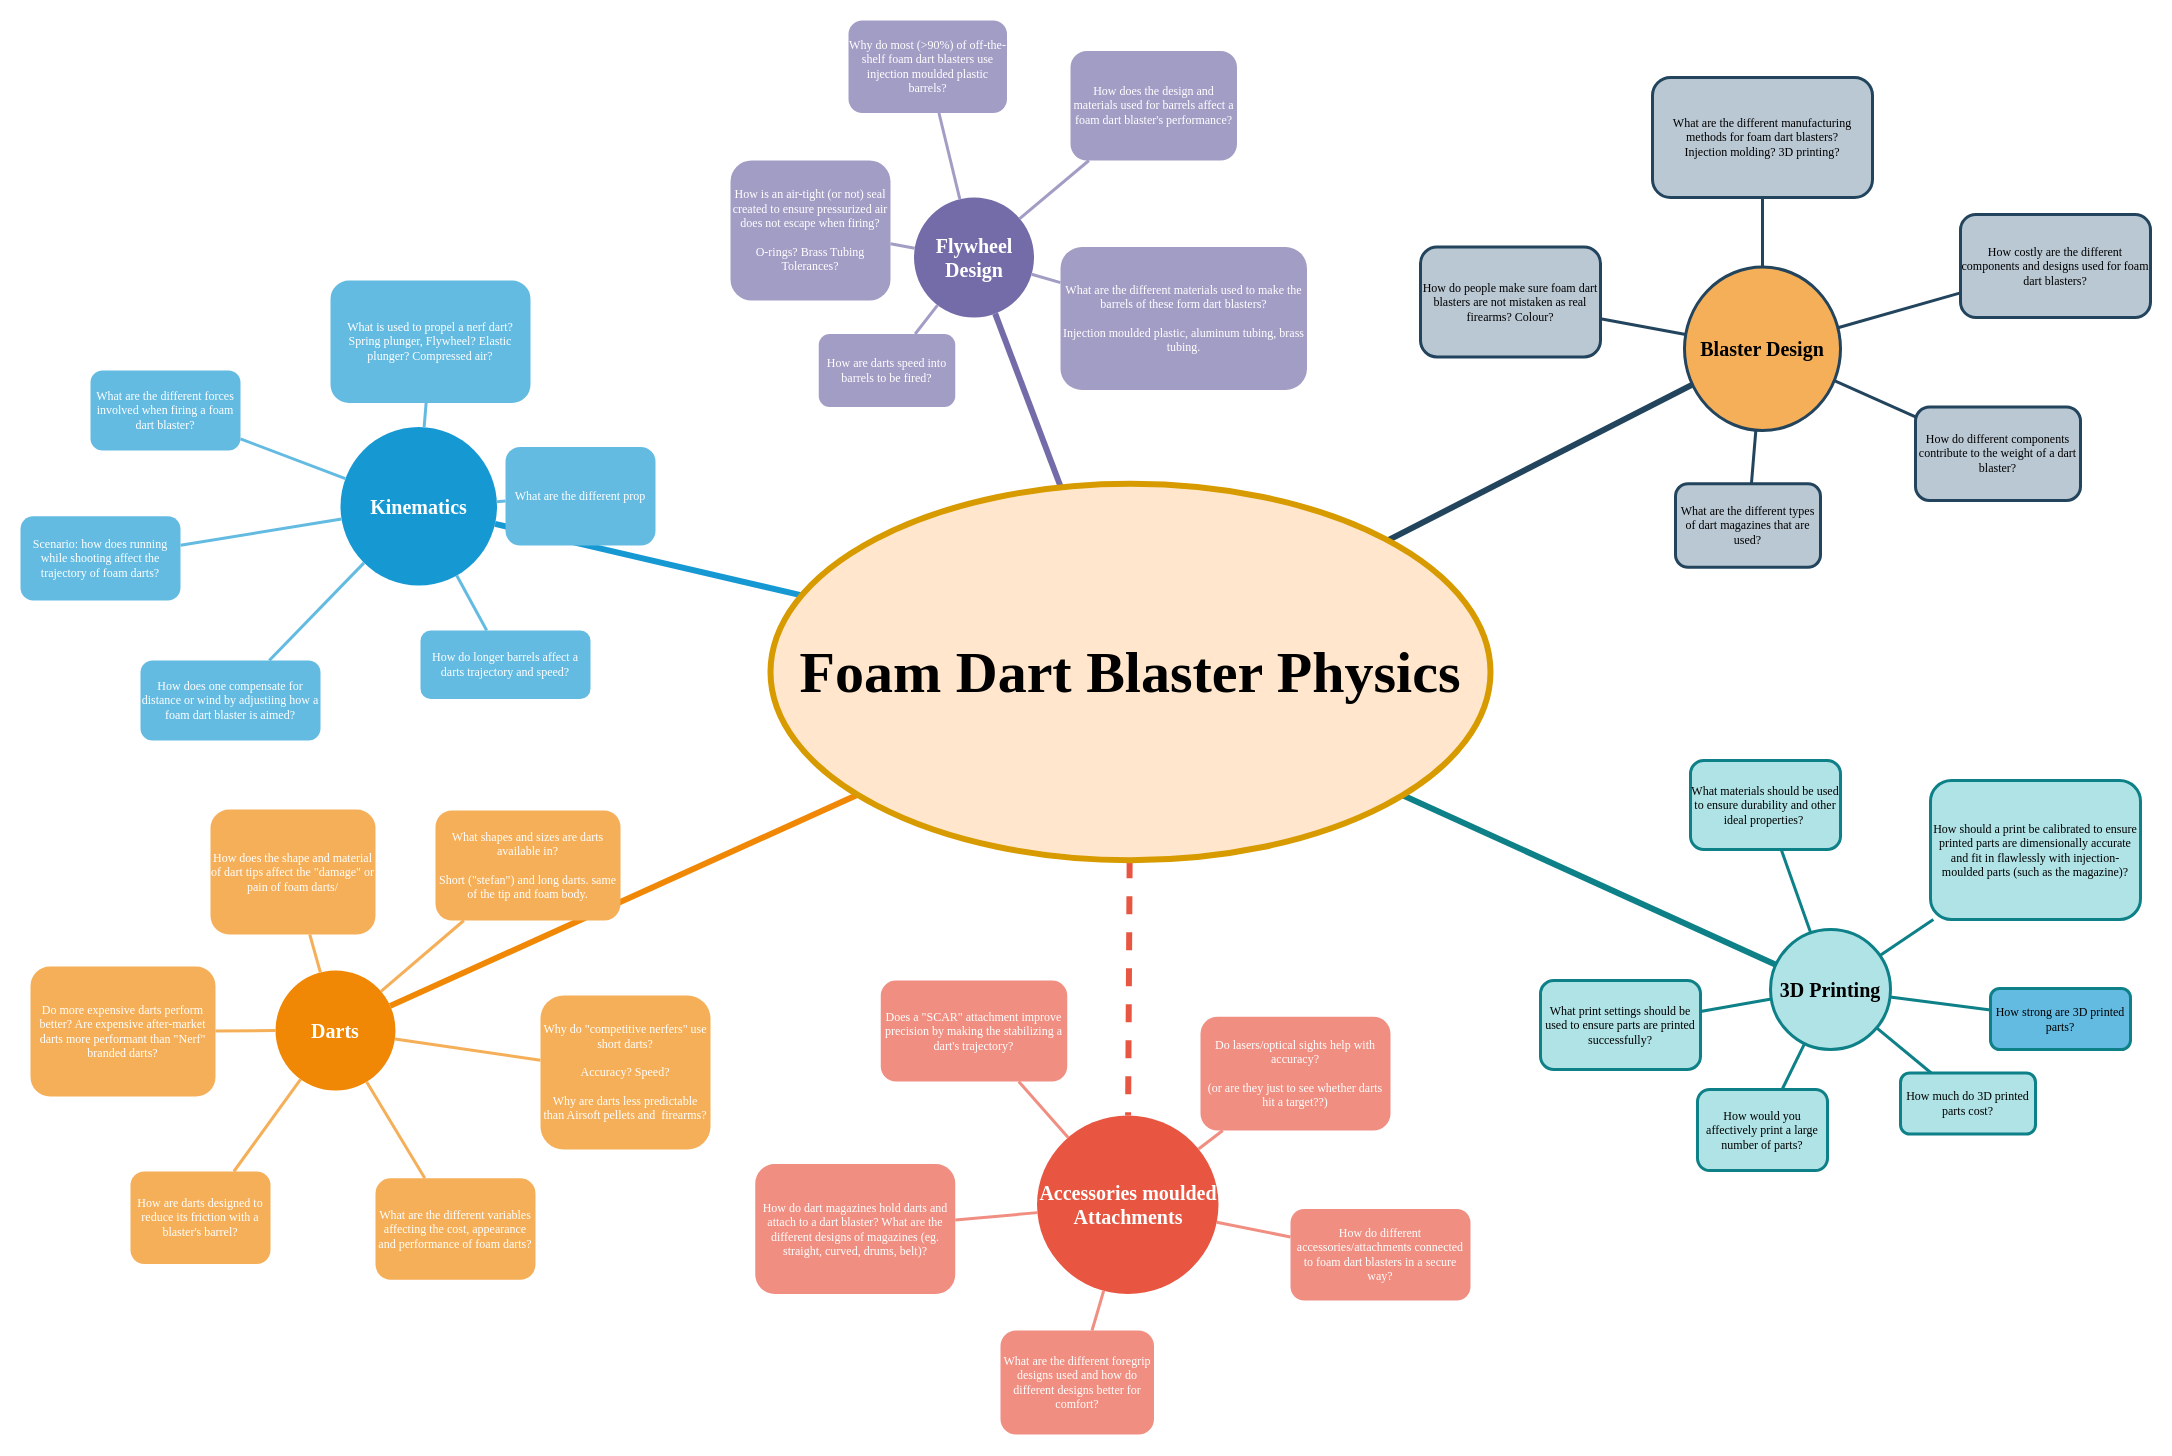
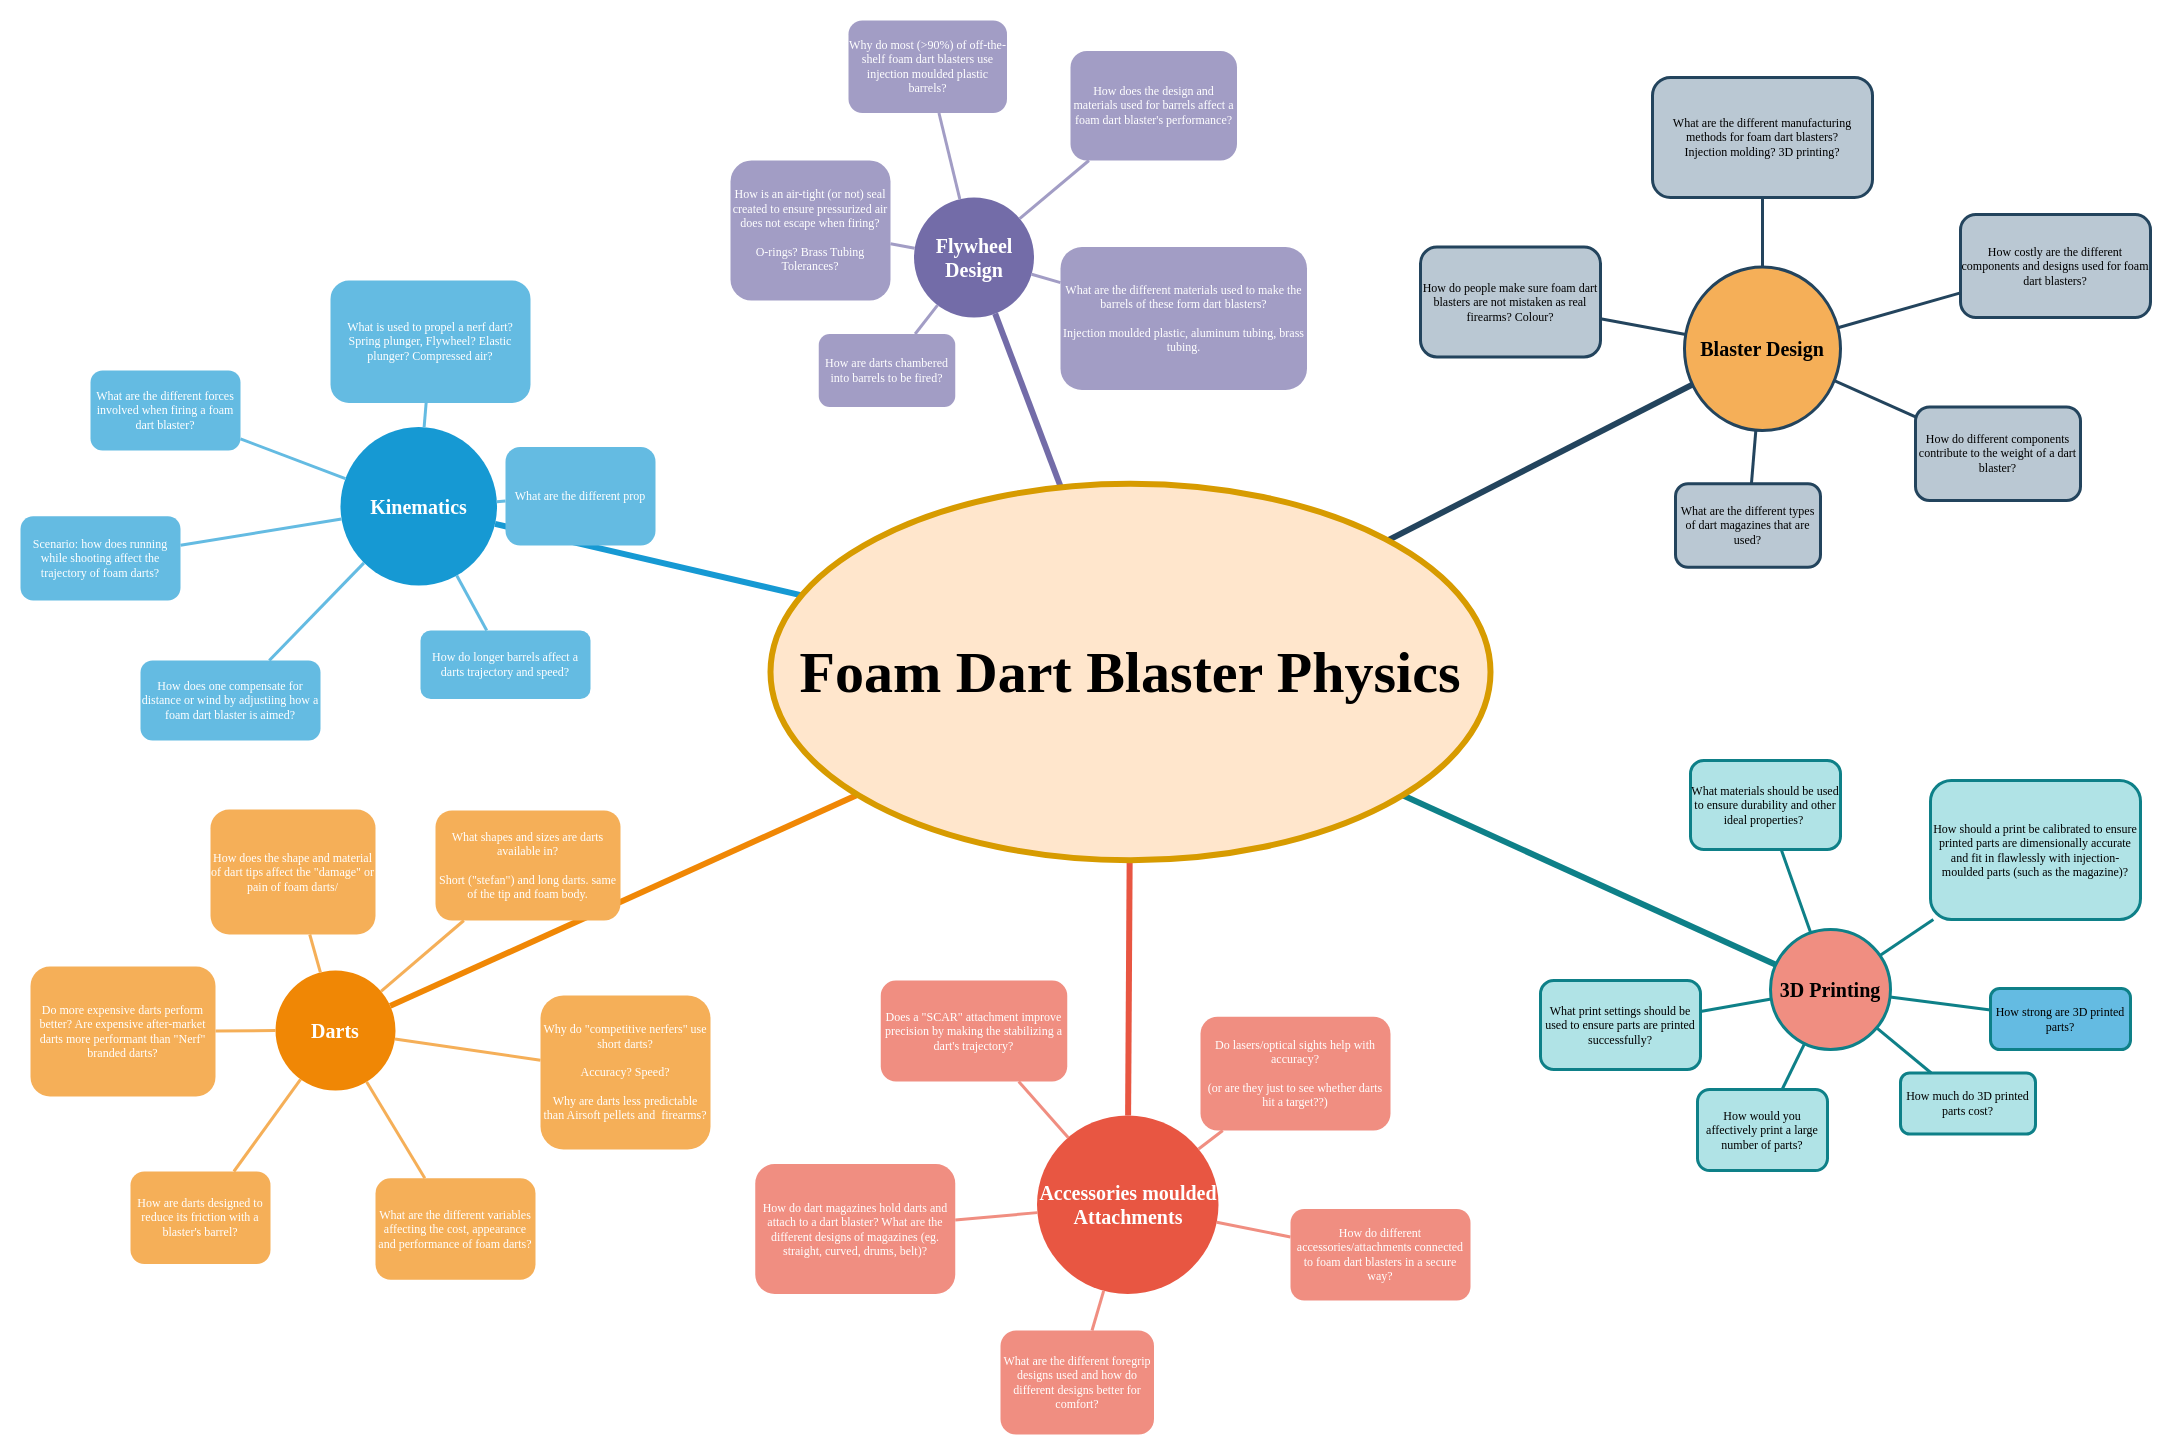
(887, 371) -> (887, 371)
(1129, 886) -> (1129, 886)
(1831, 990) -> (1831, 990)
